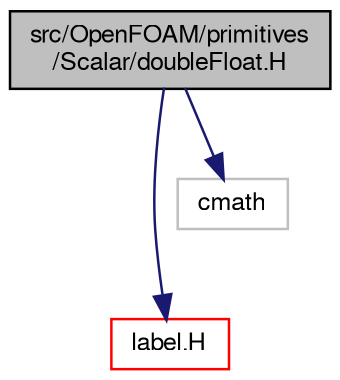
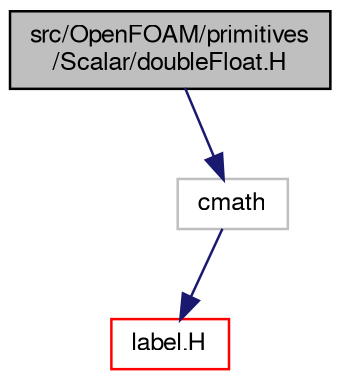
(154, 191) -> (207, 263)
